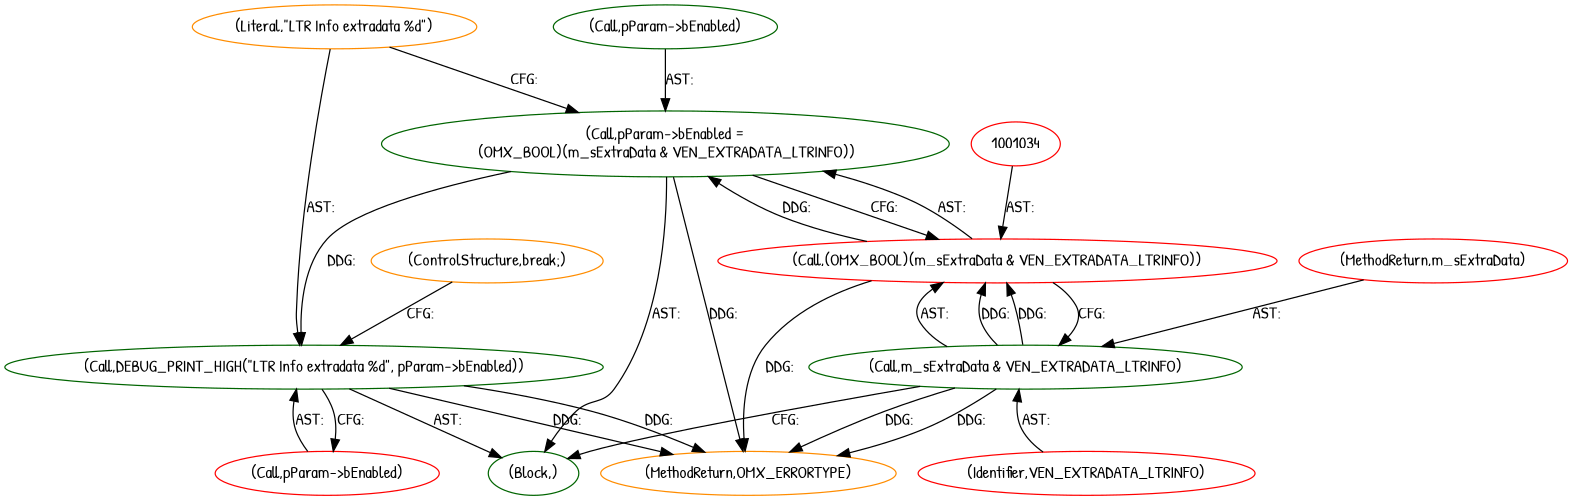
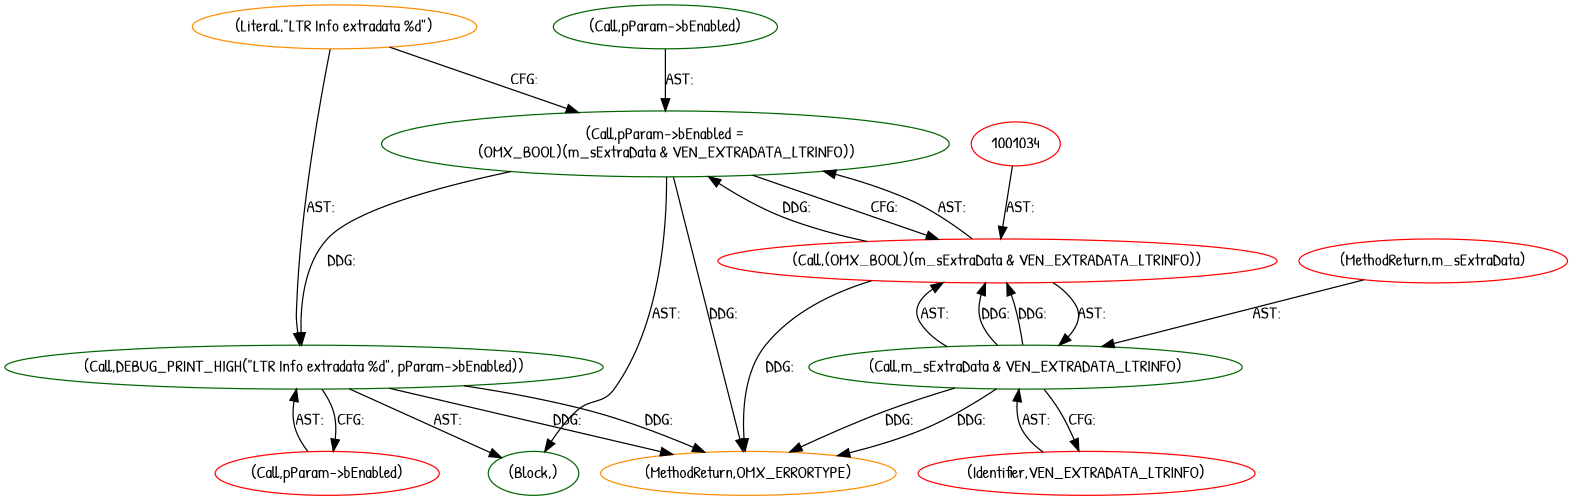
(487, 261) -> none
(1094, 314) -> (1094, 314)
(758, 416) -> (1061, 413)
